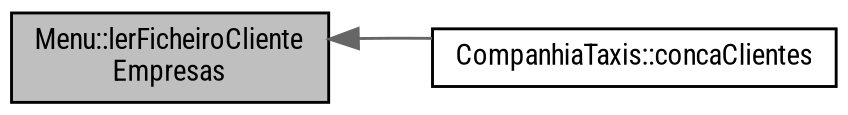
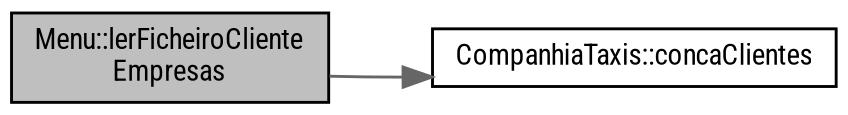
(395, 38) -> (366, 77)
